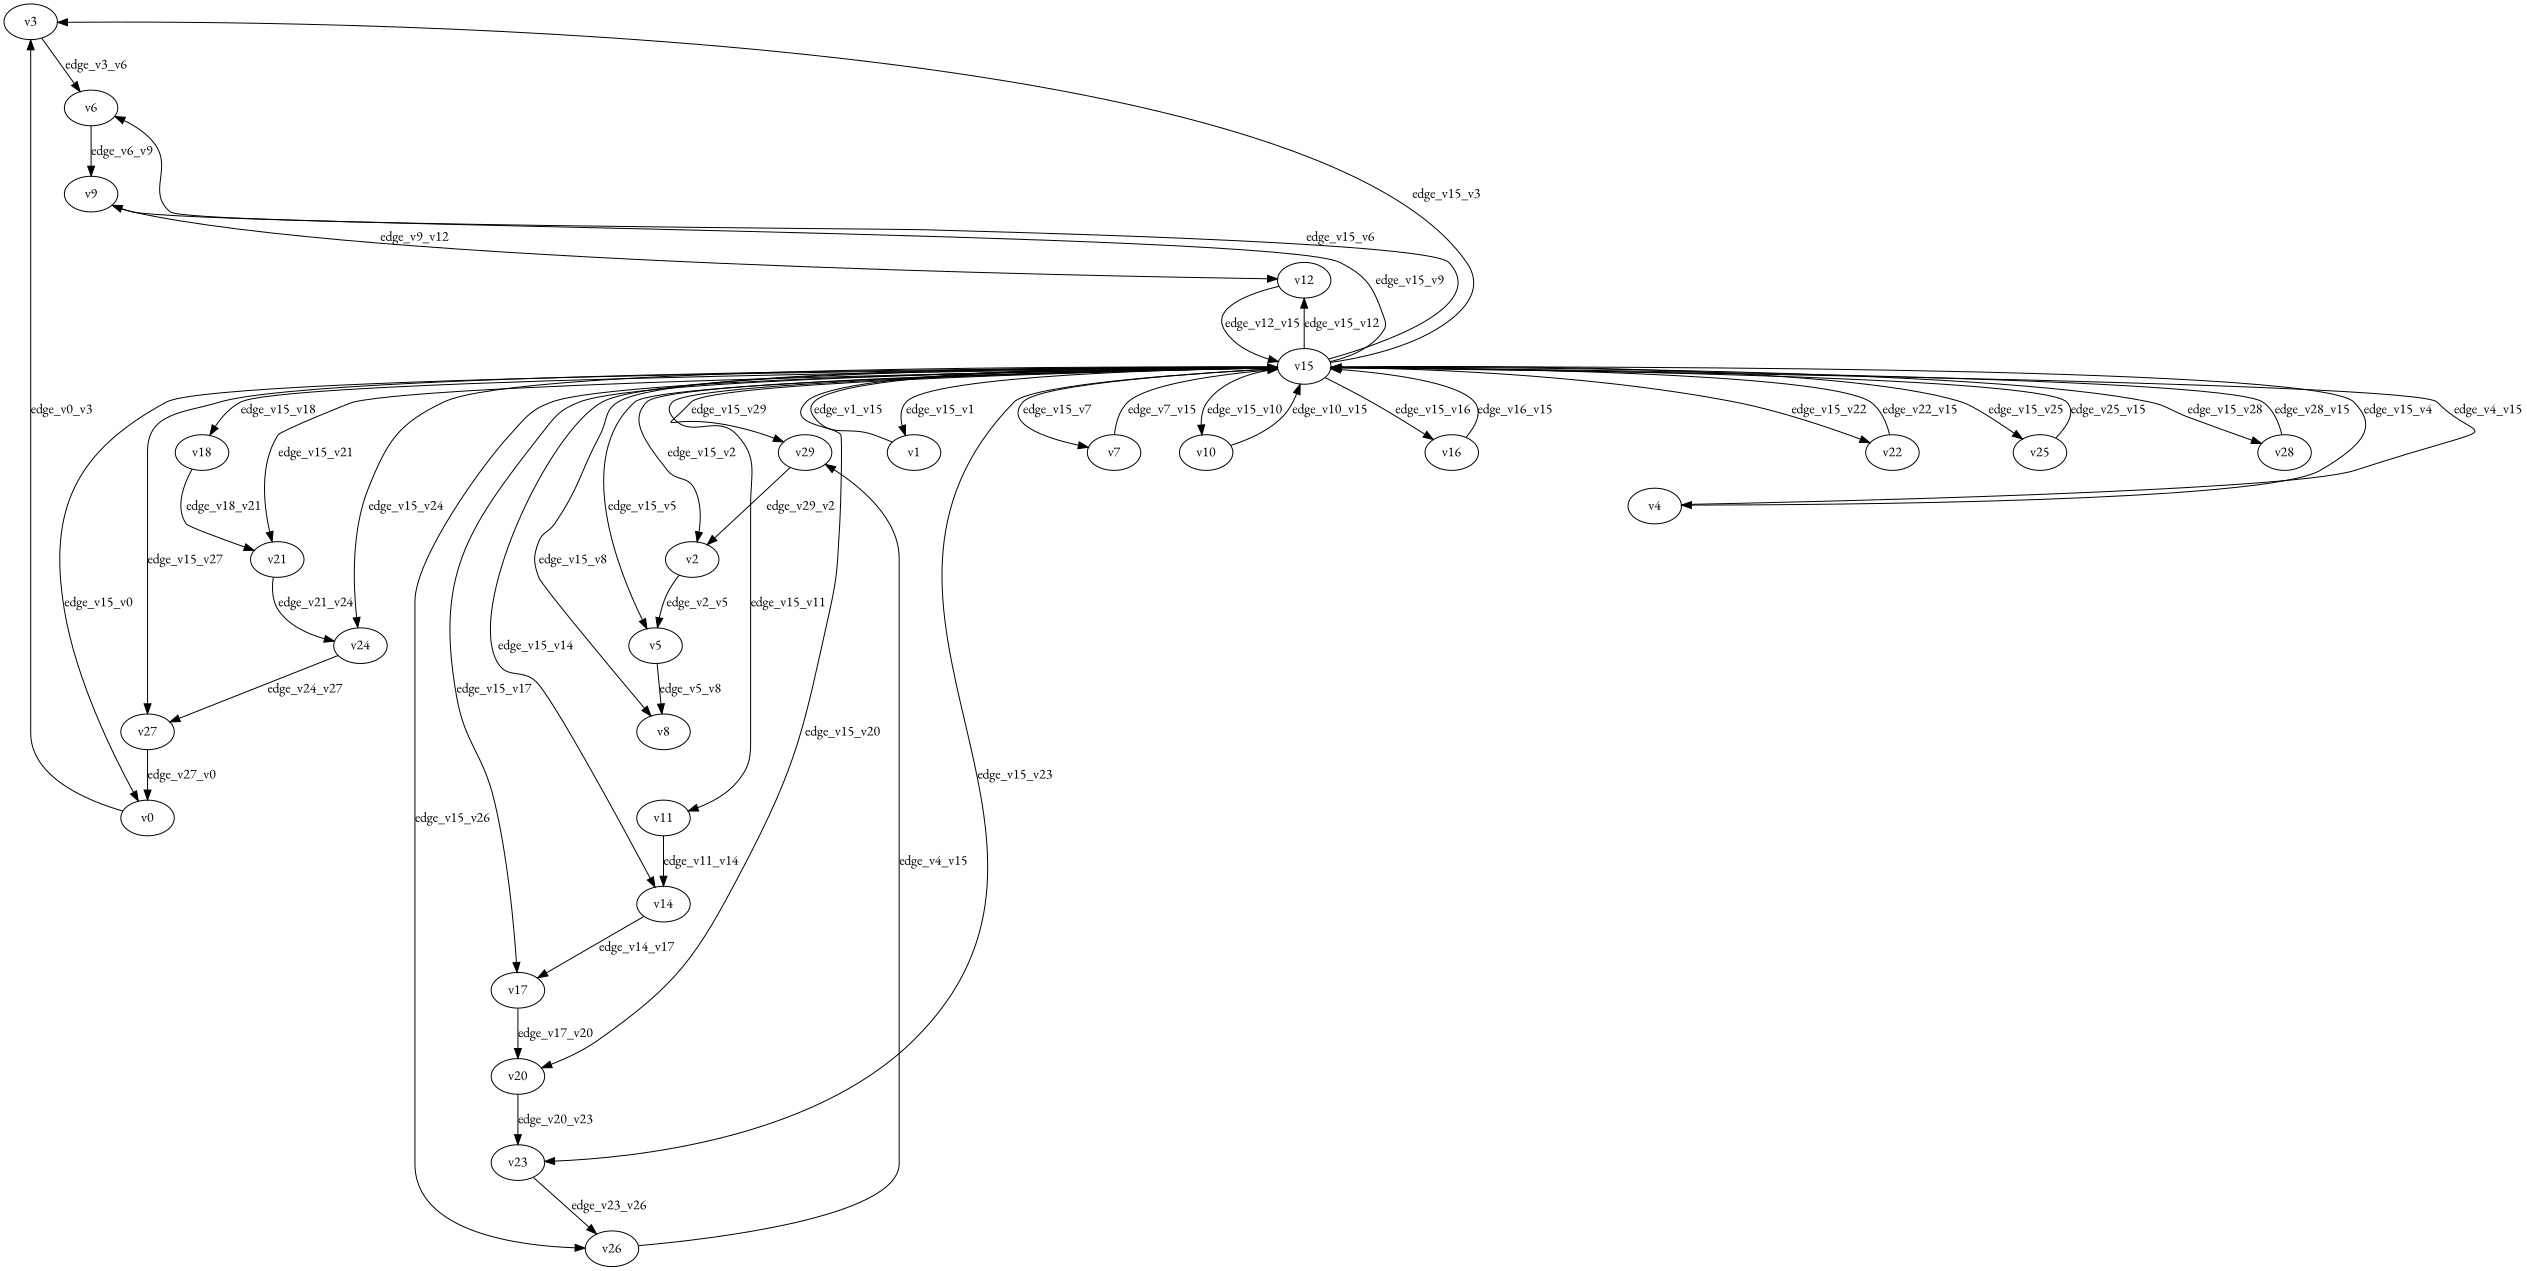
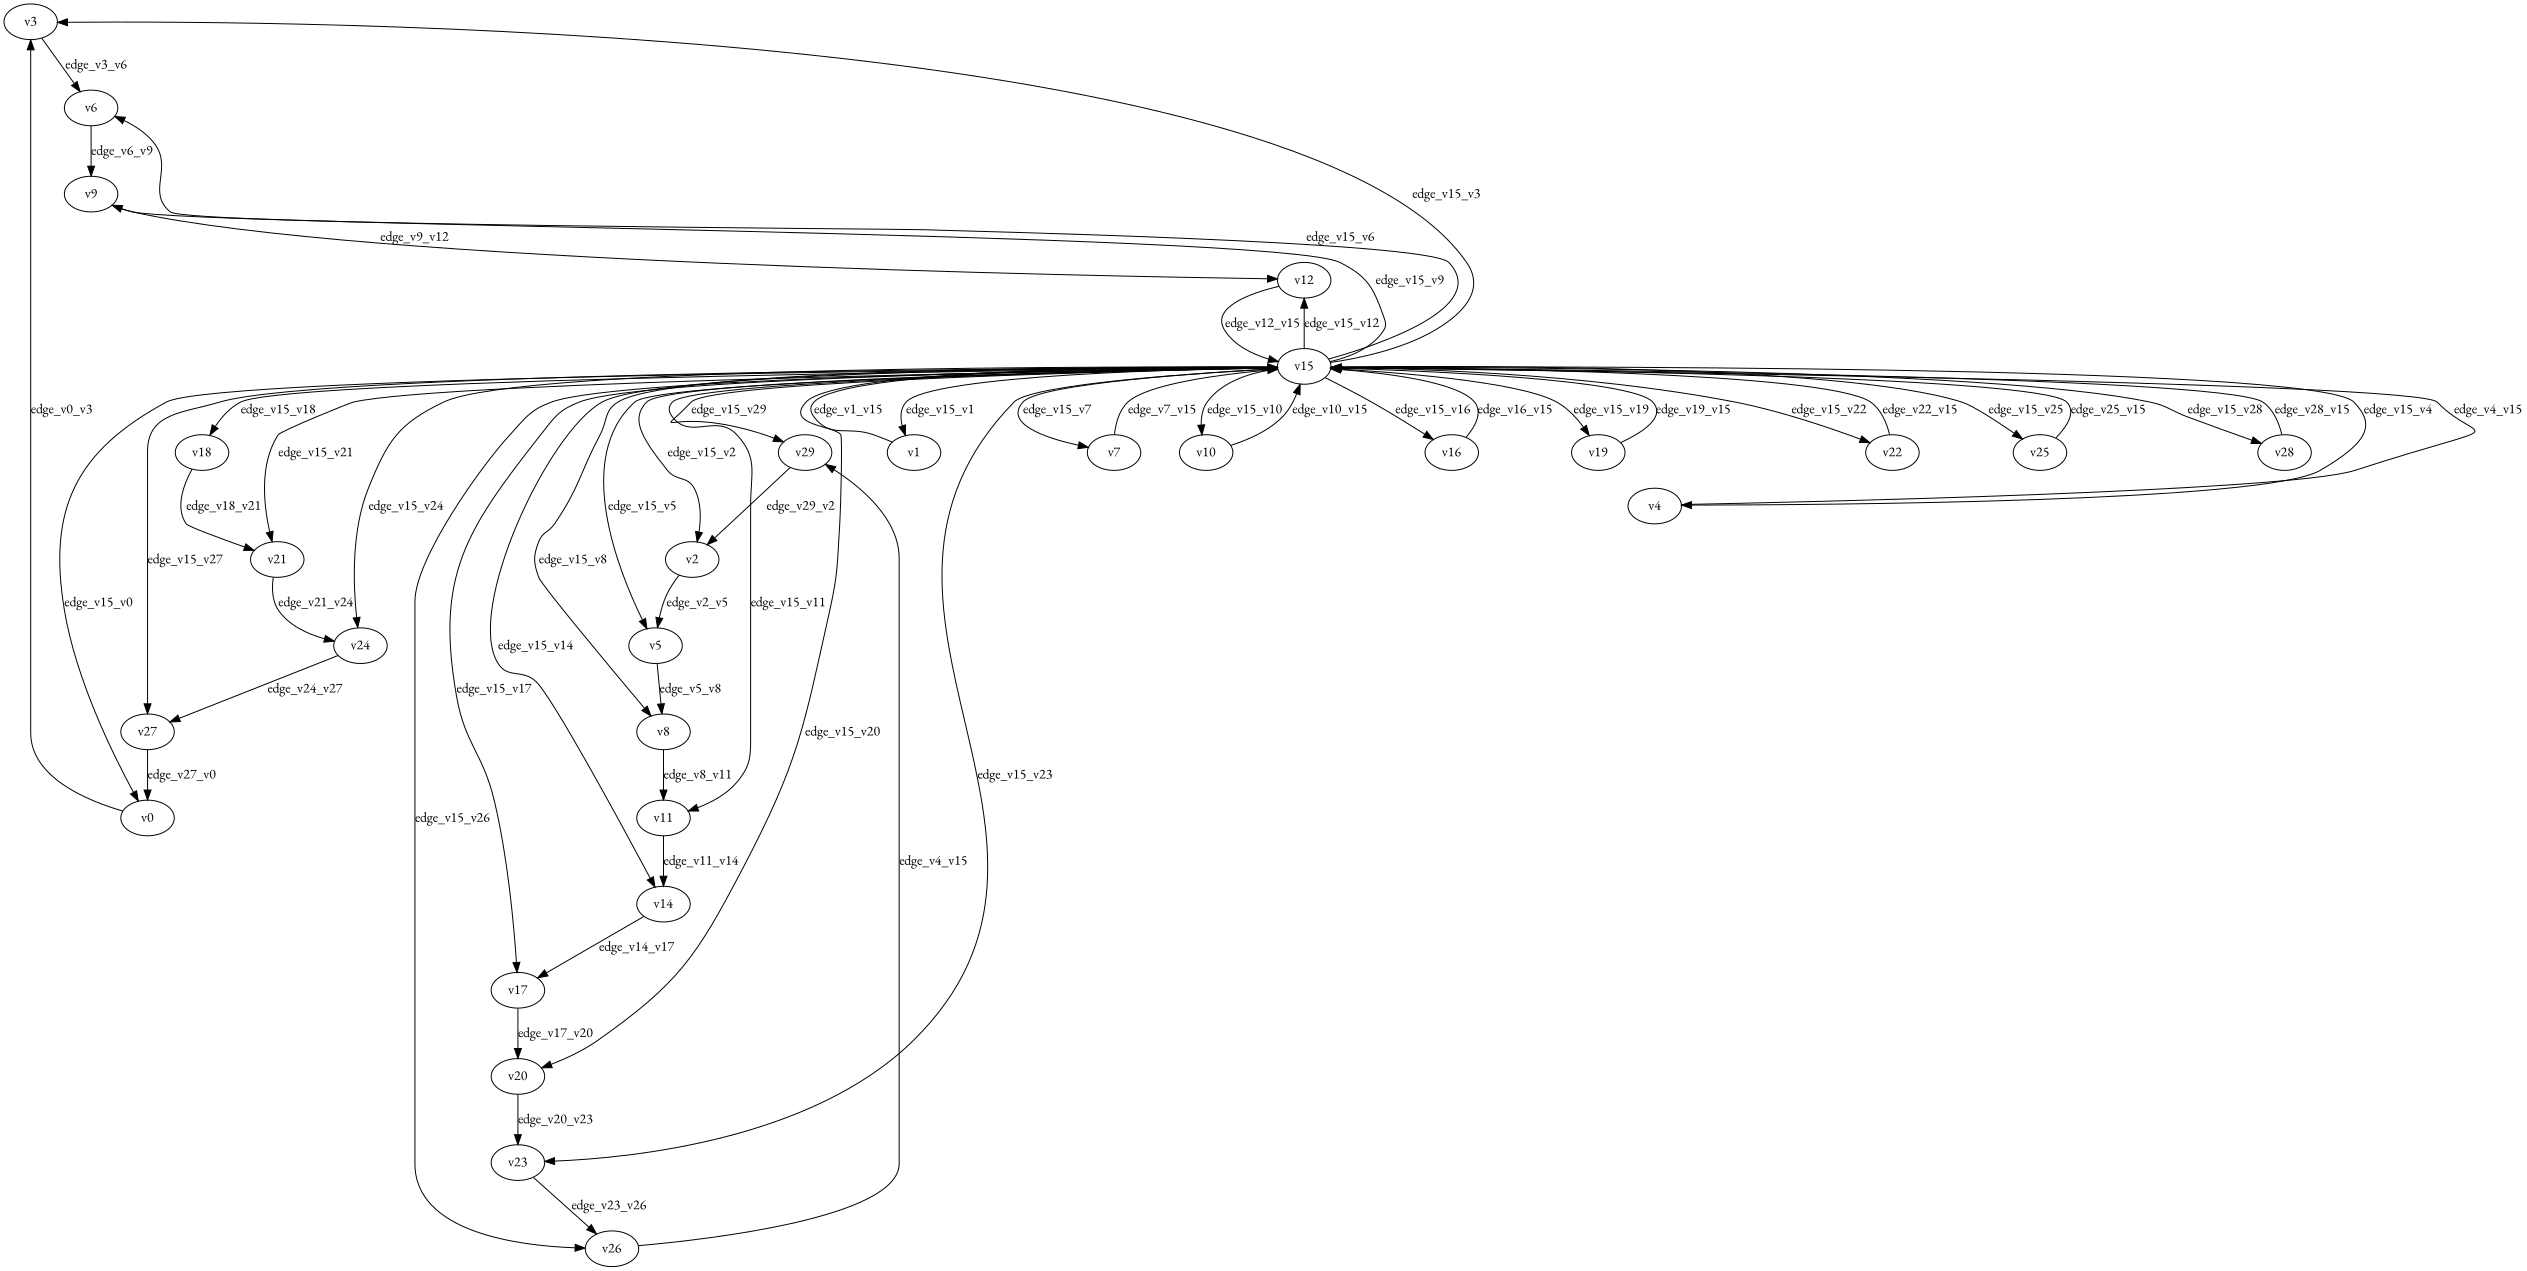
none -> (1598, 453)
none -> (663, 770)
